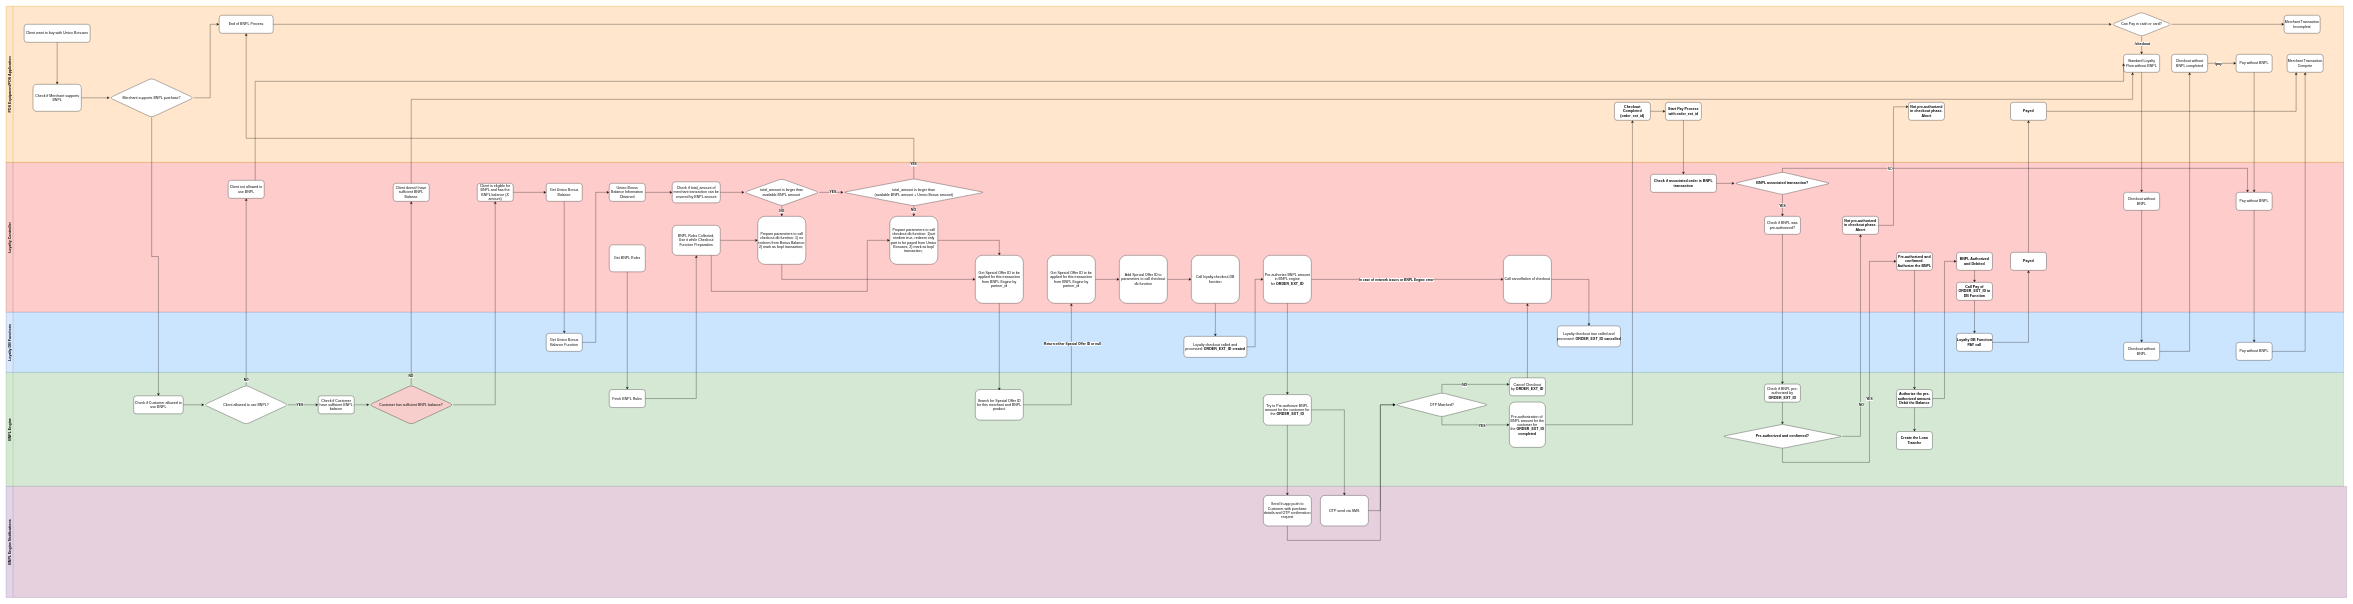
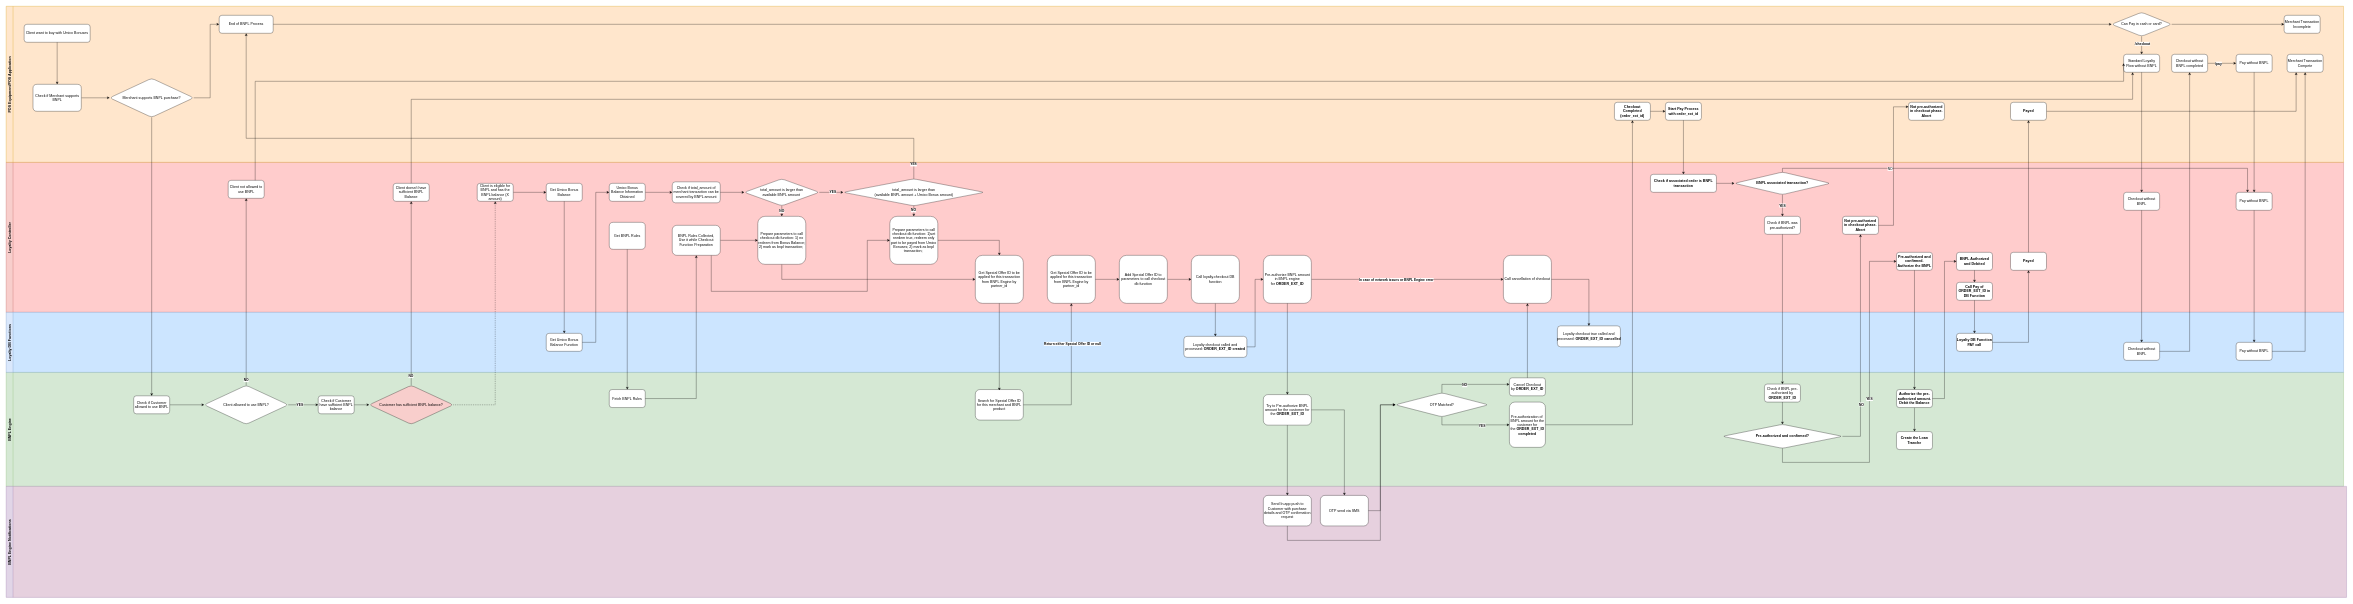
(627, 258) -> (627, 236)
(495, 325) -> (495, 325)
(158, 405) -> (152, 405)
